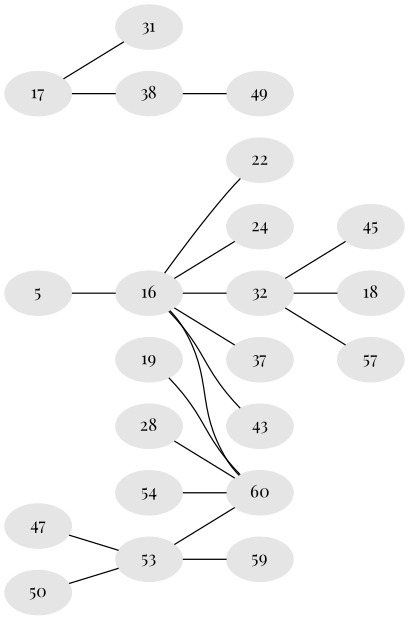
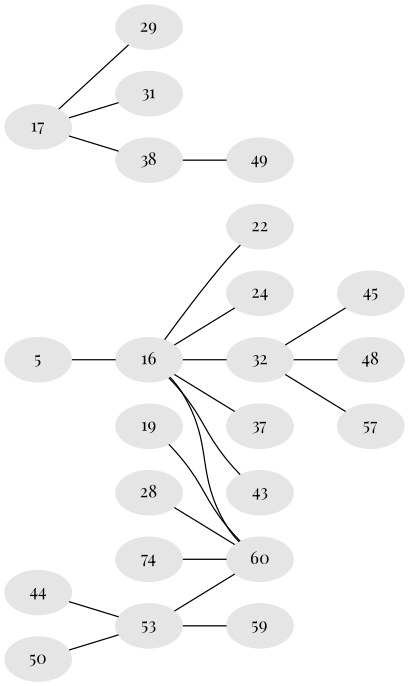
none -> (149, 27)
(371, 293) -> (371, 360)
(149, 493) -> (149, 559)
(38, 526) -> (38, 593)
